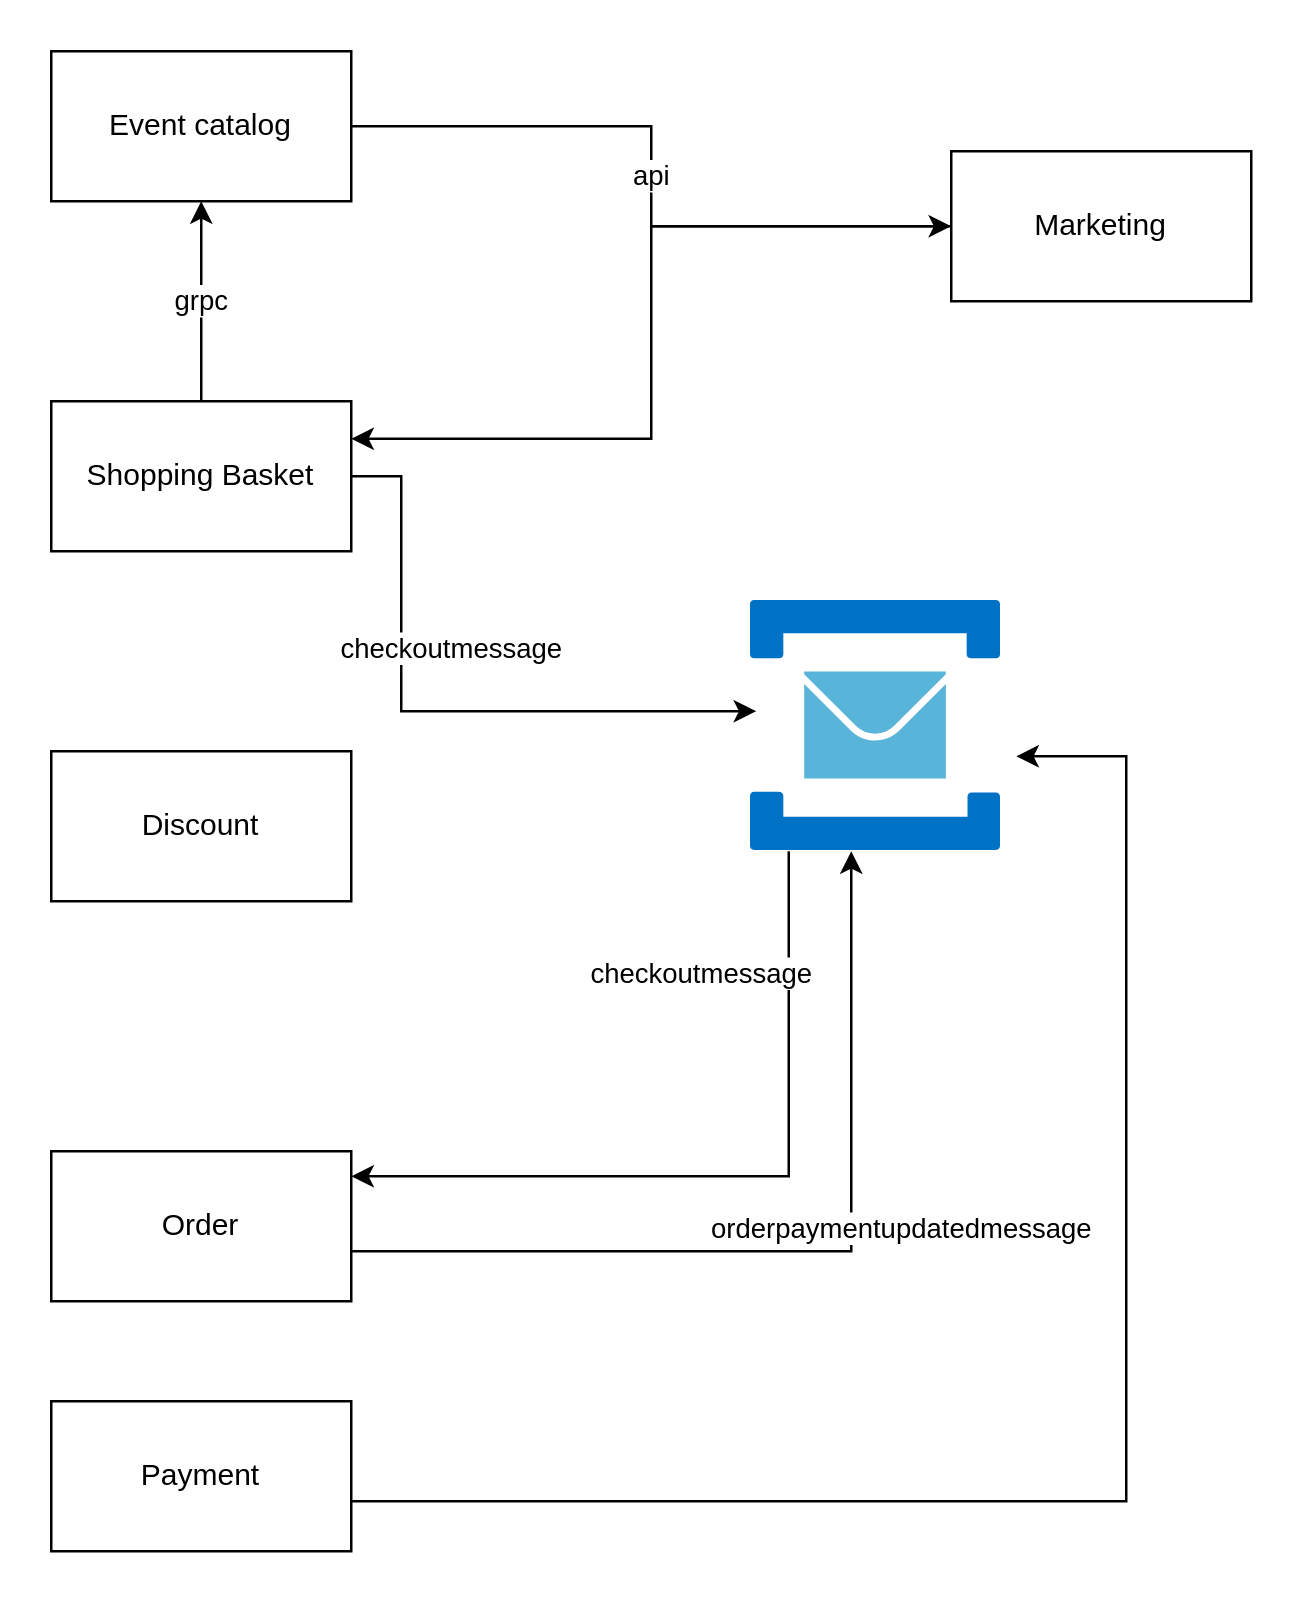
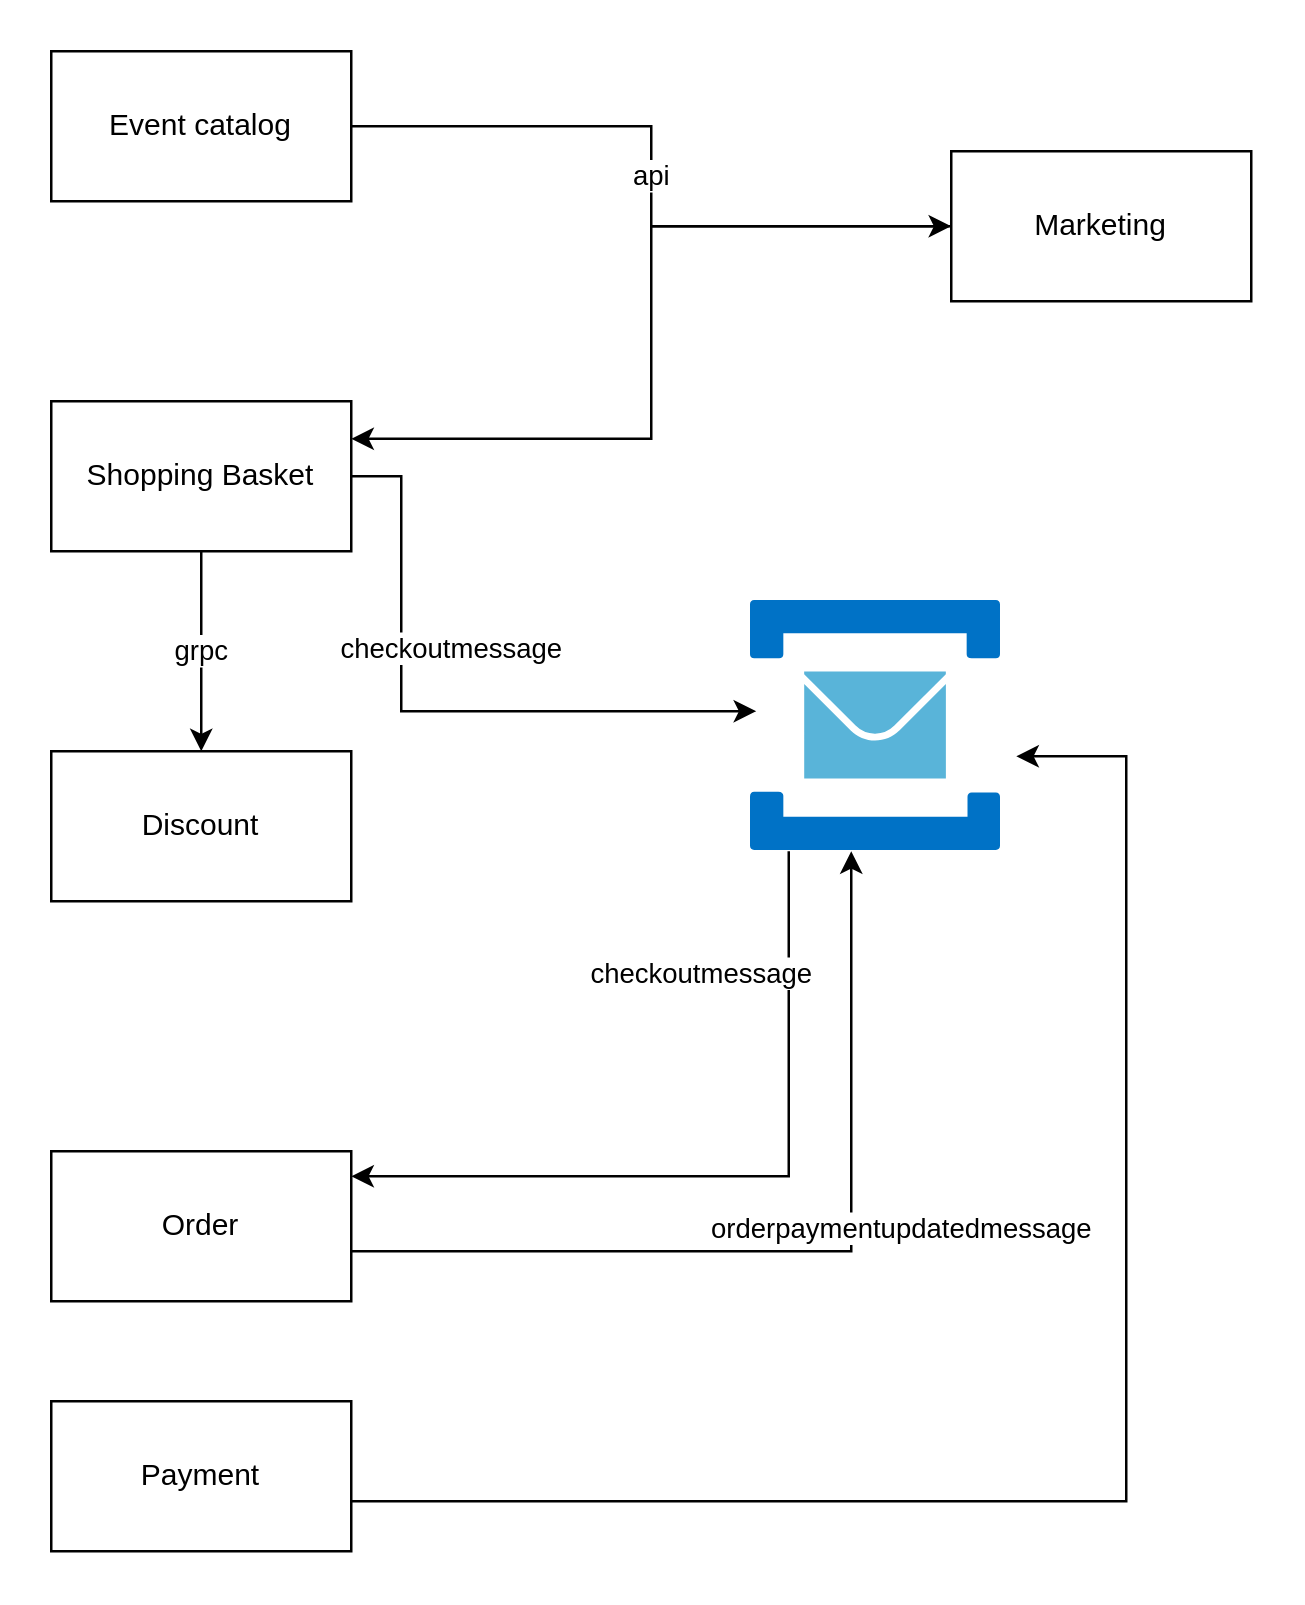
(201, 309) -> (201, 643)
